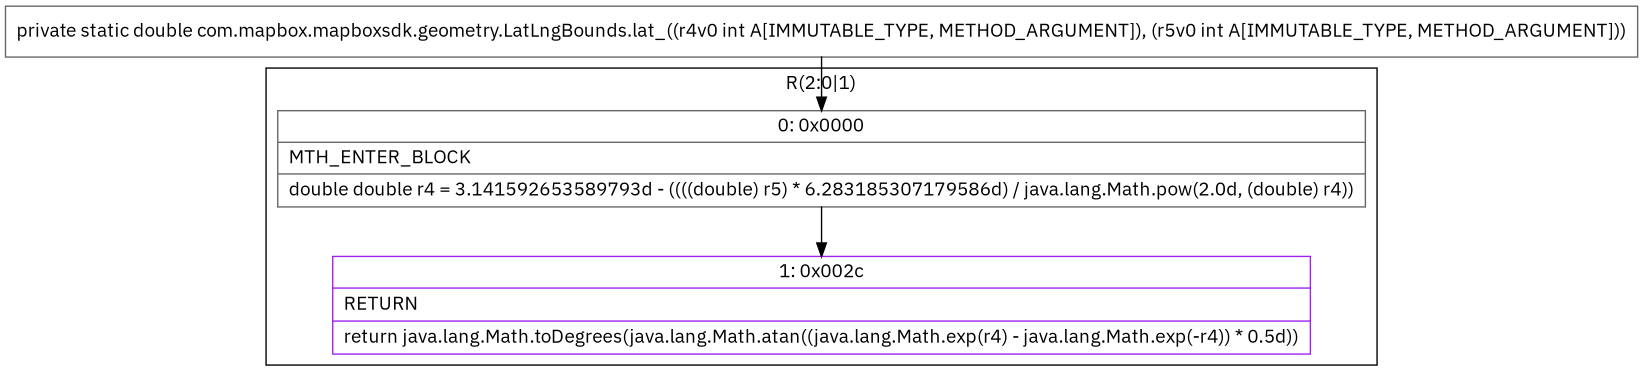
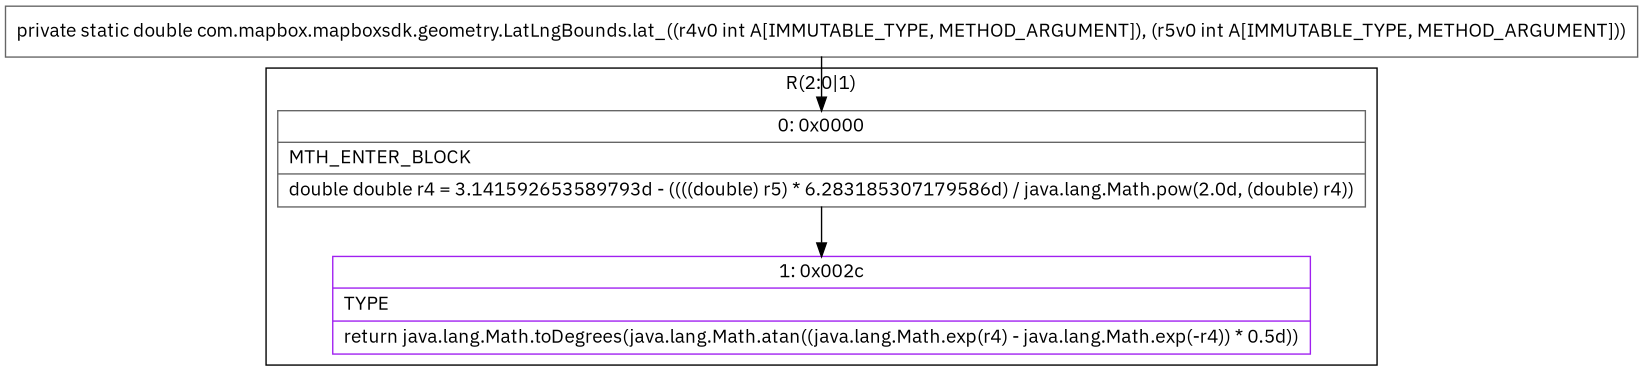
(382, 304) -> (367, 304)
